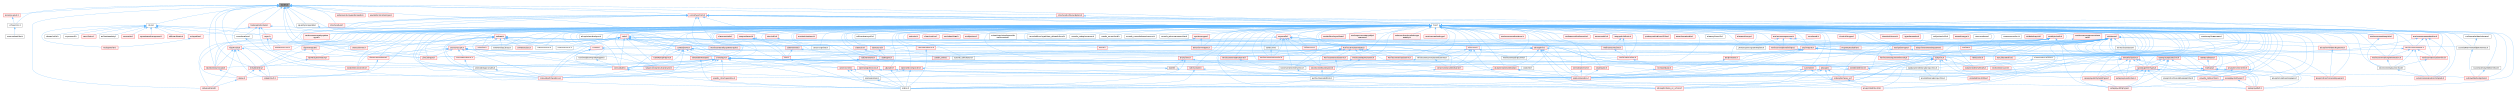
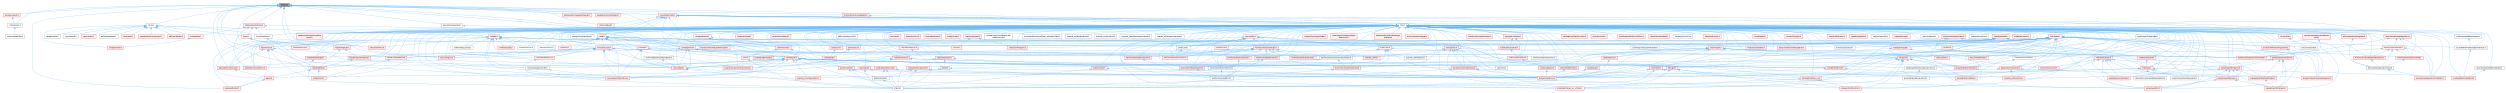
(1783, 48) -> none
(1186, 58) -> (945, 58)
